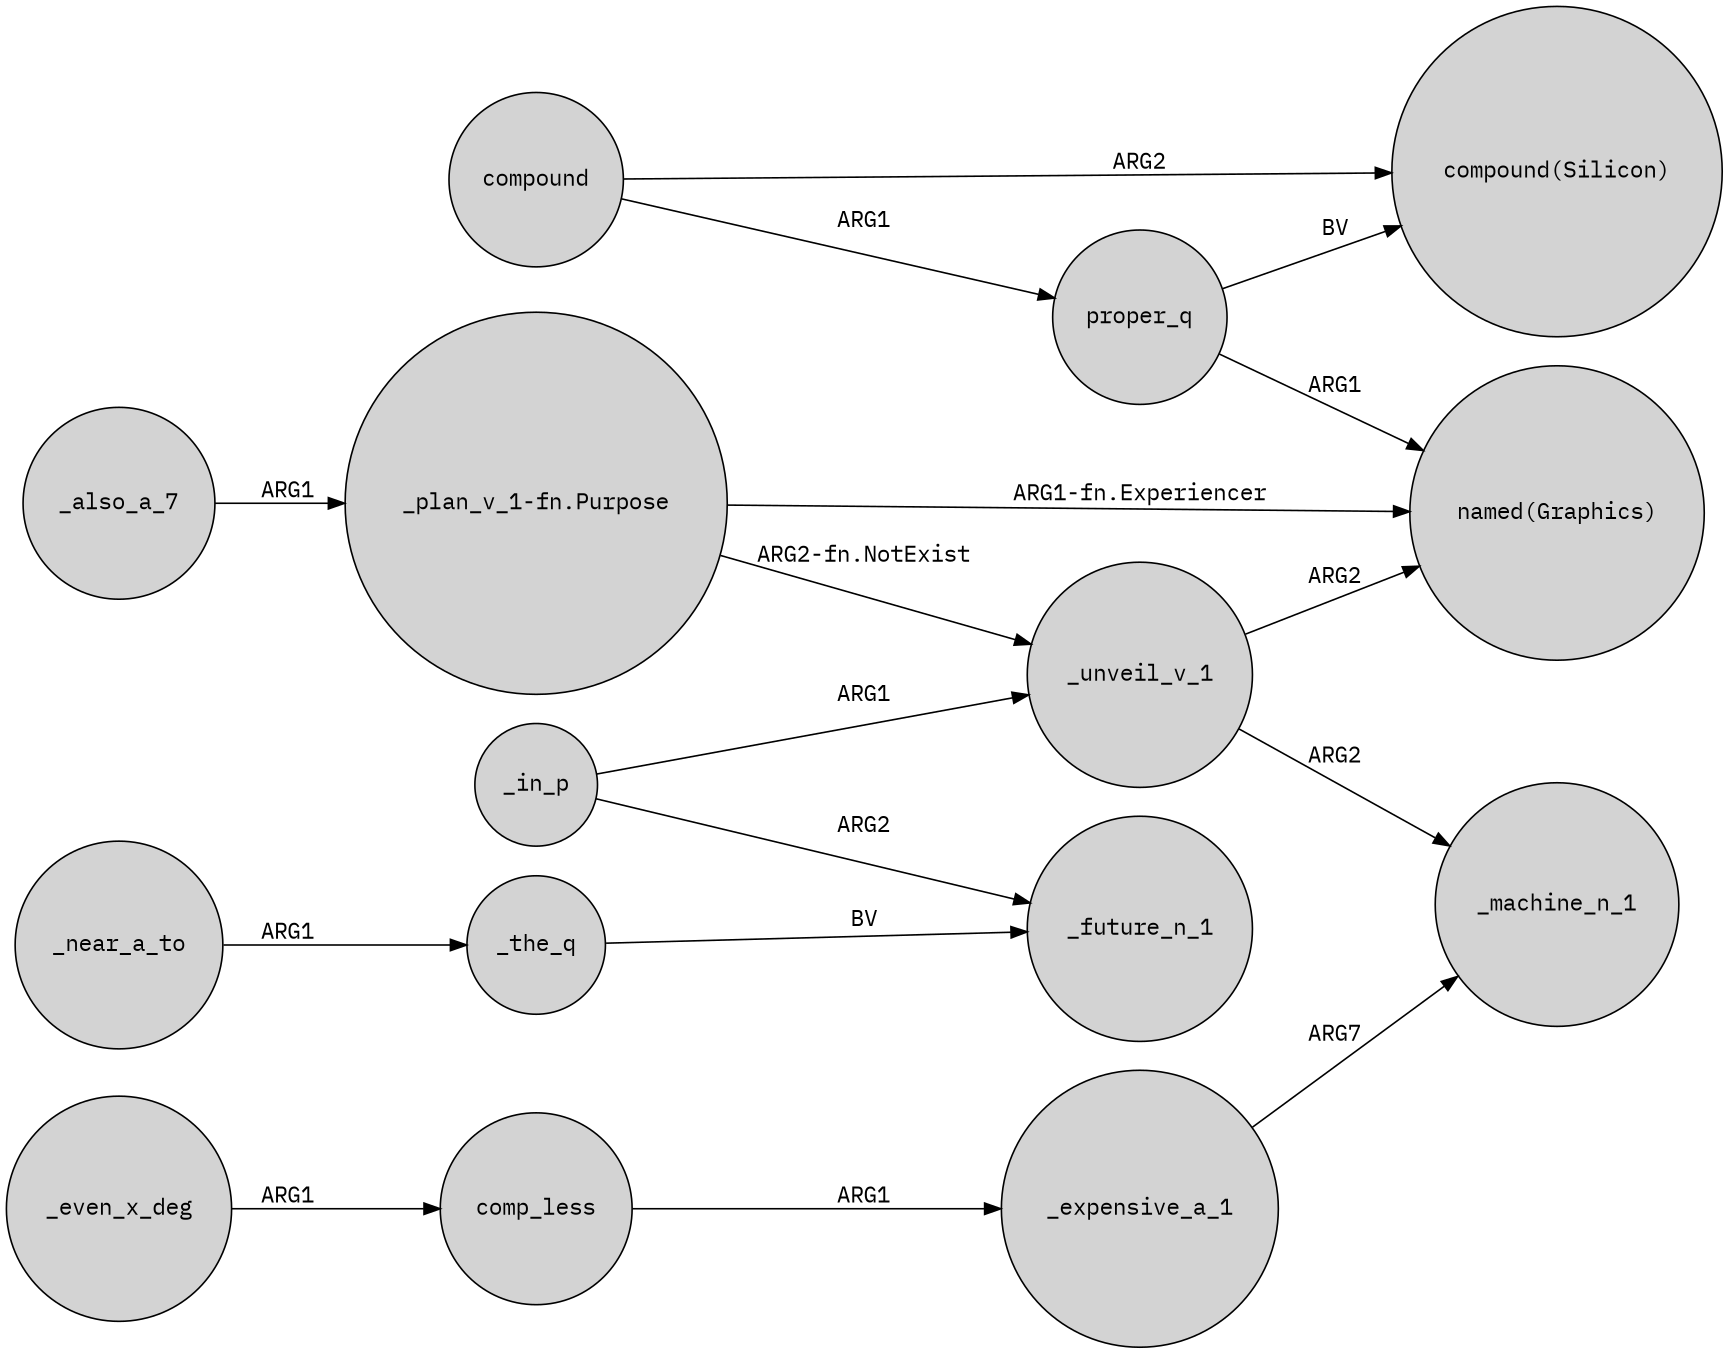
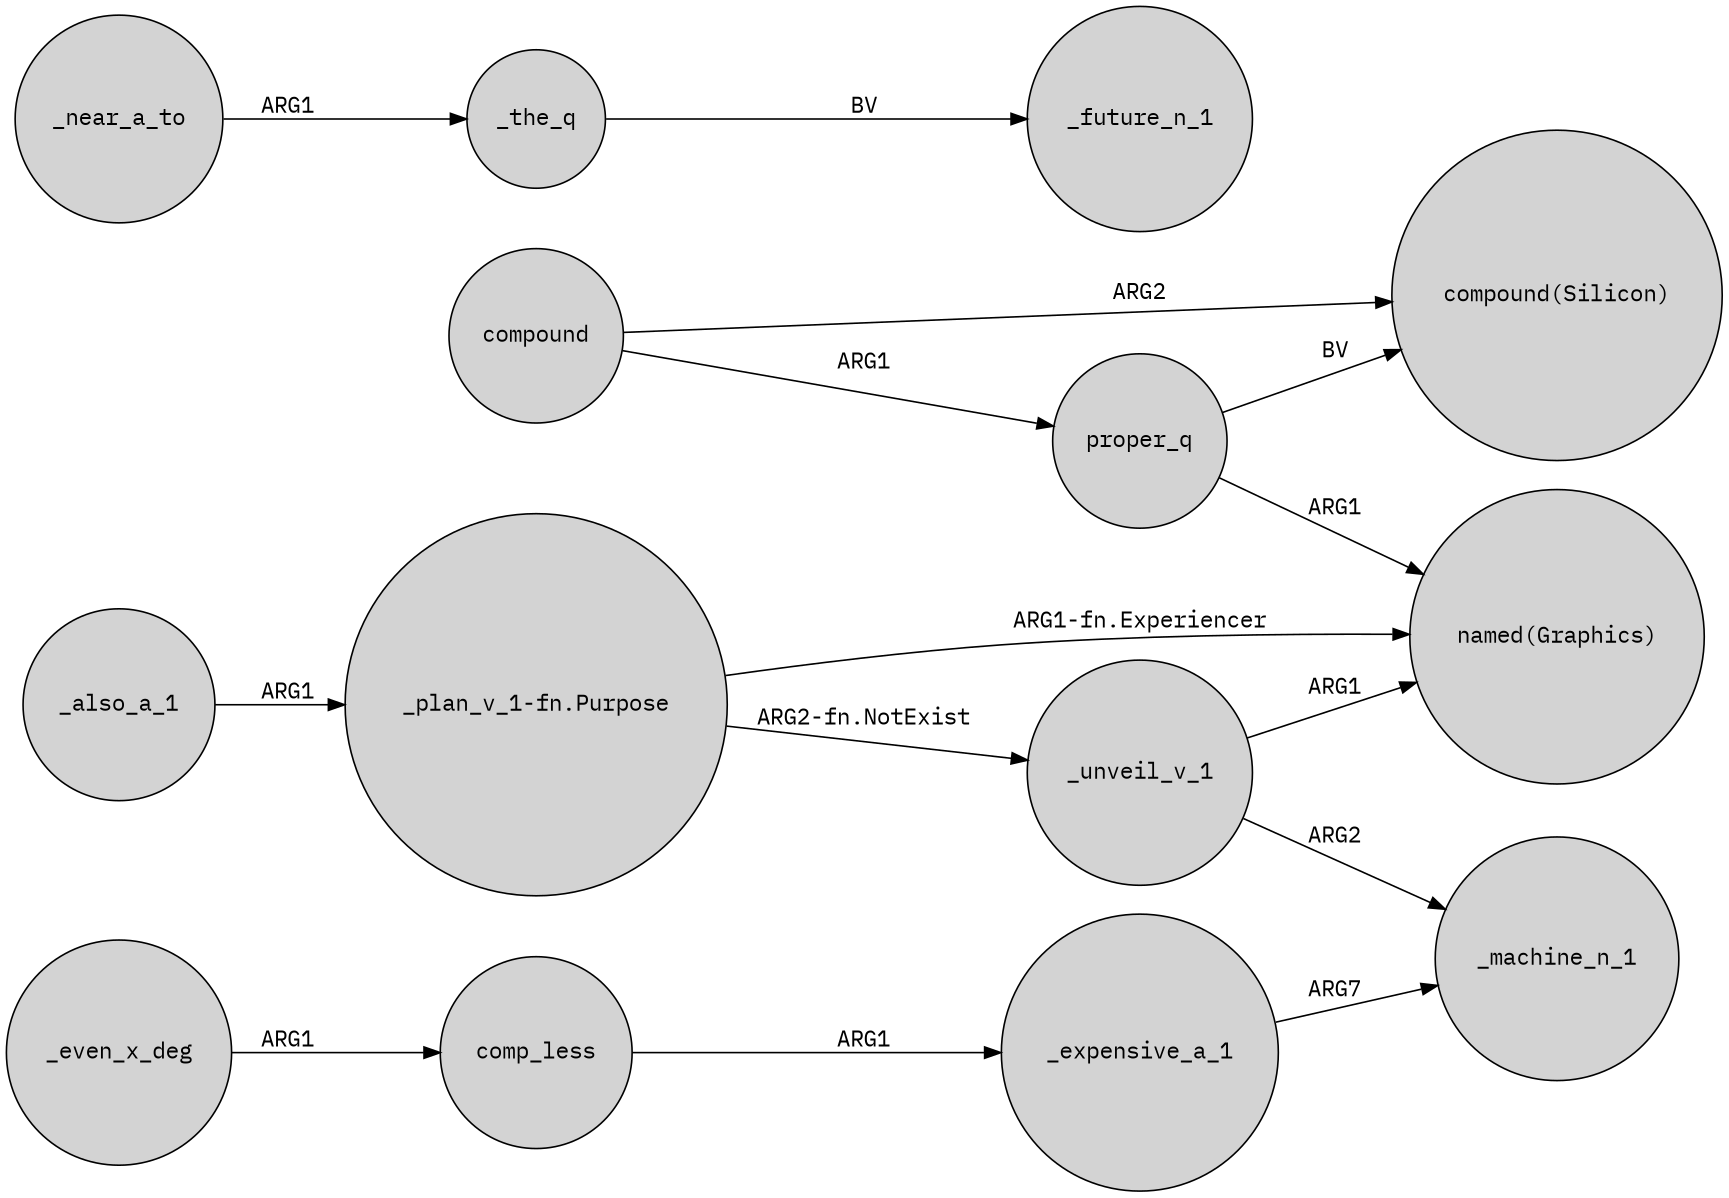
(119, 503) -> (119, 705)
(1335, 577) -> (1335, 688)
(536, 785) -> none
